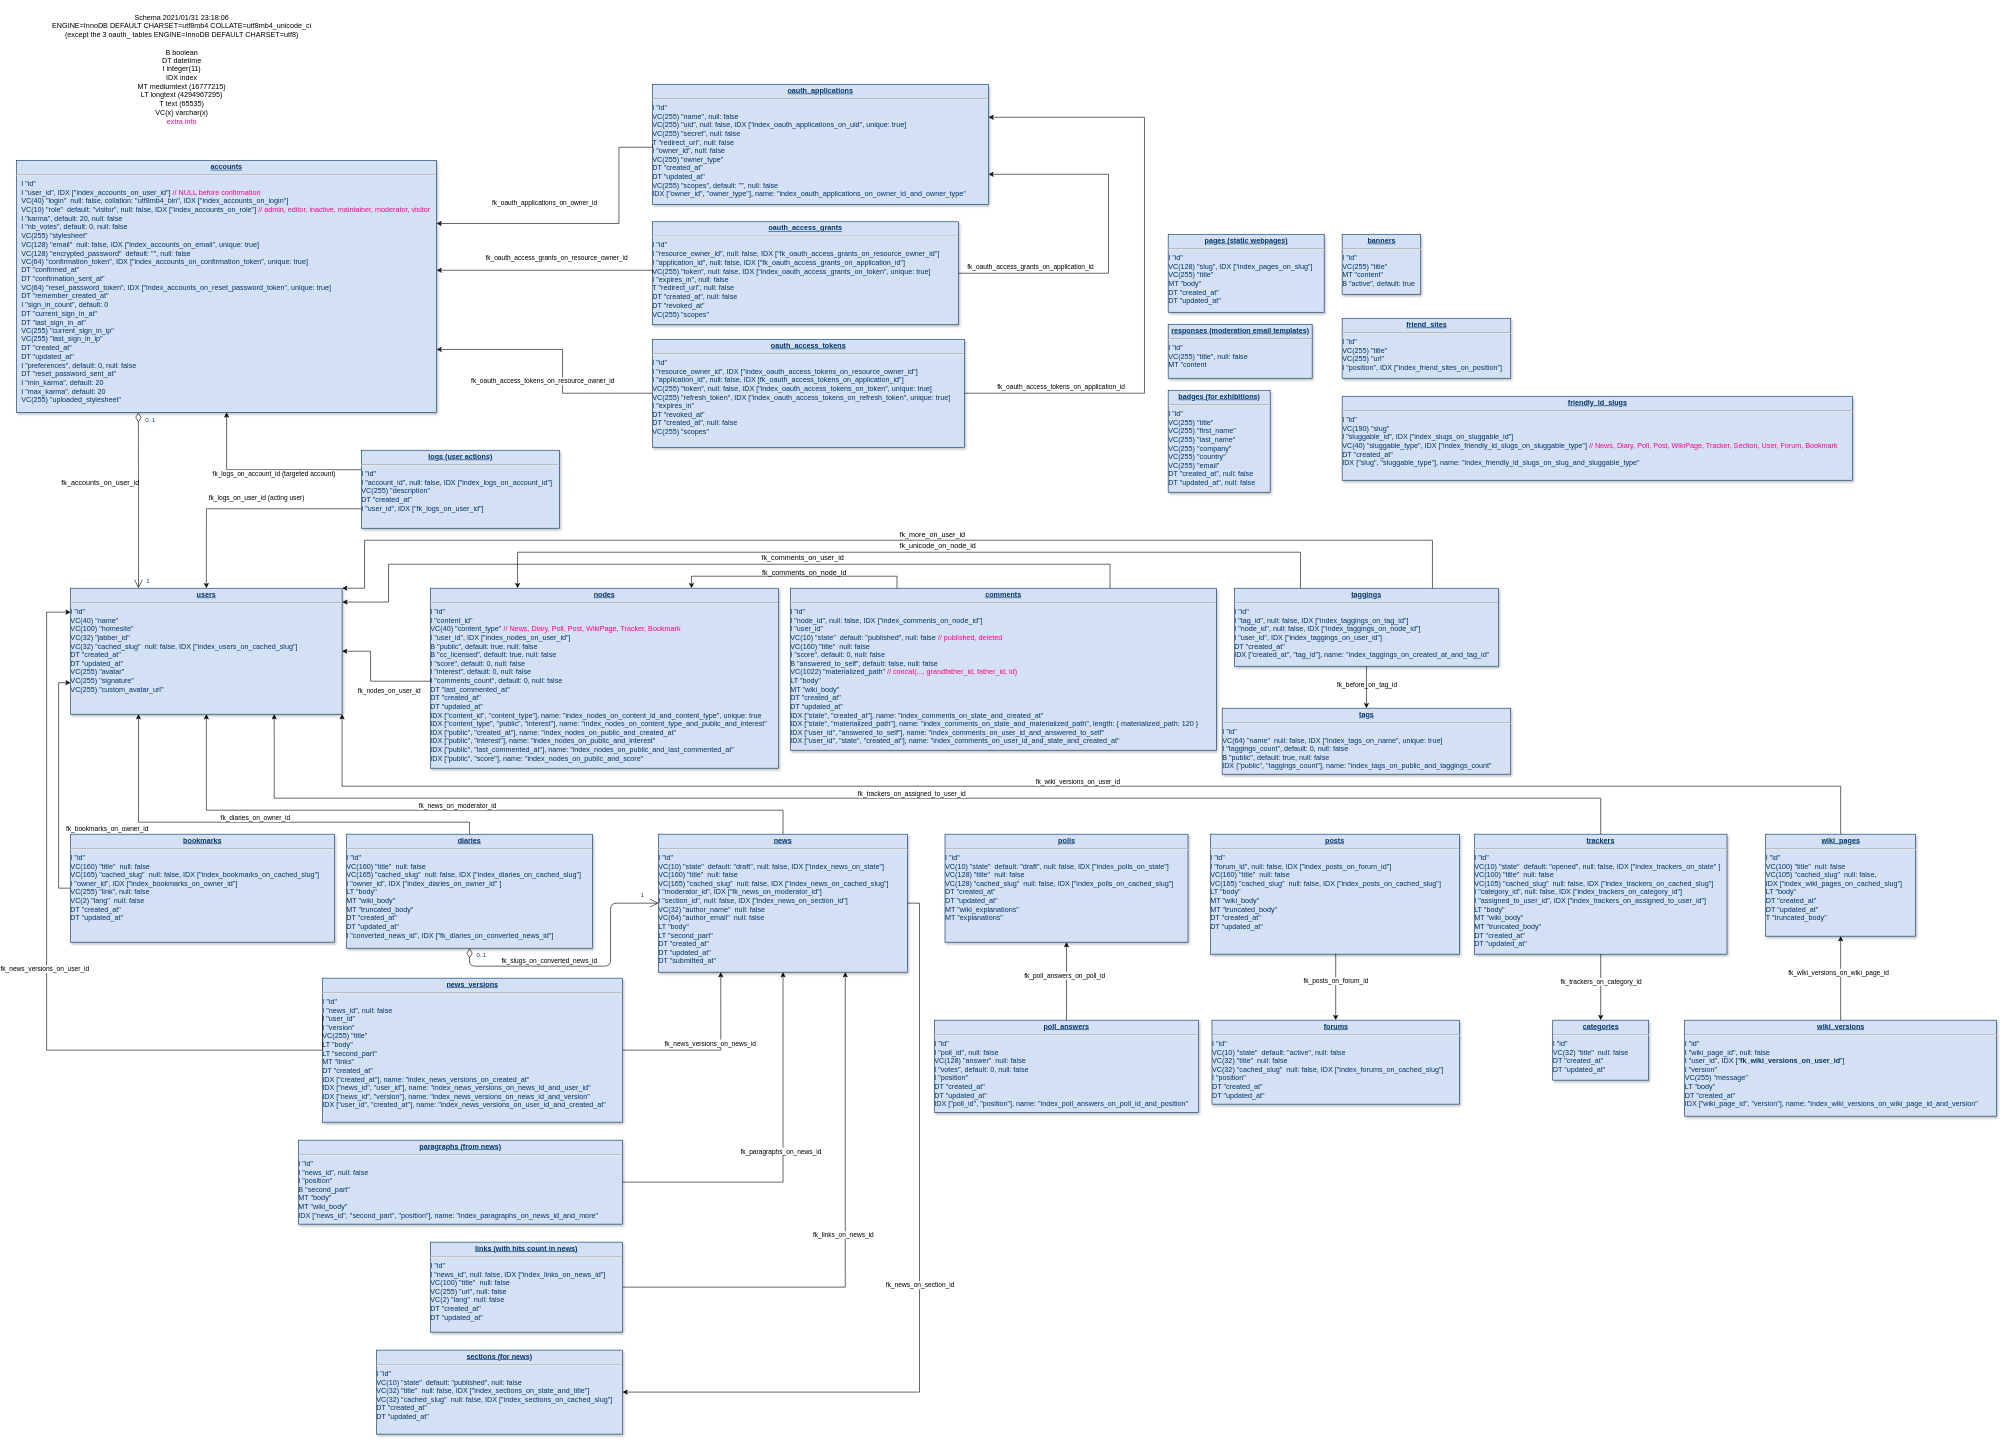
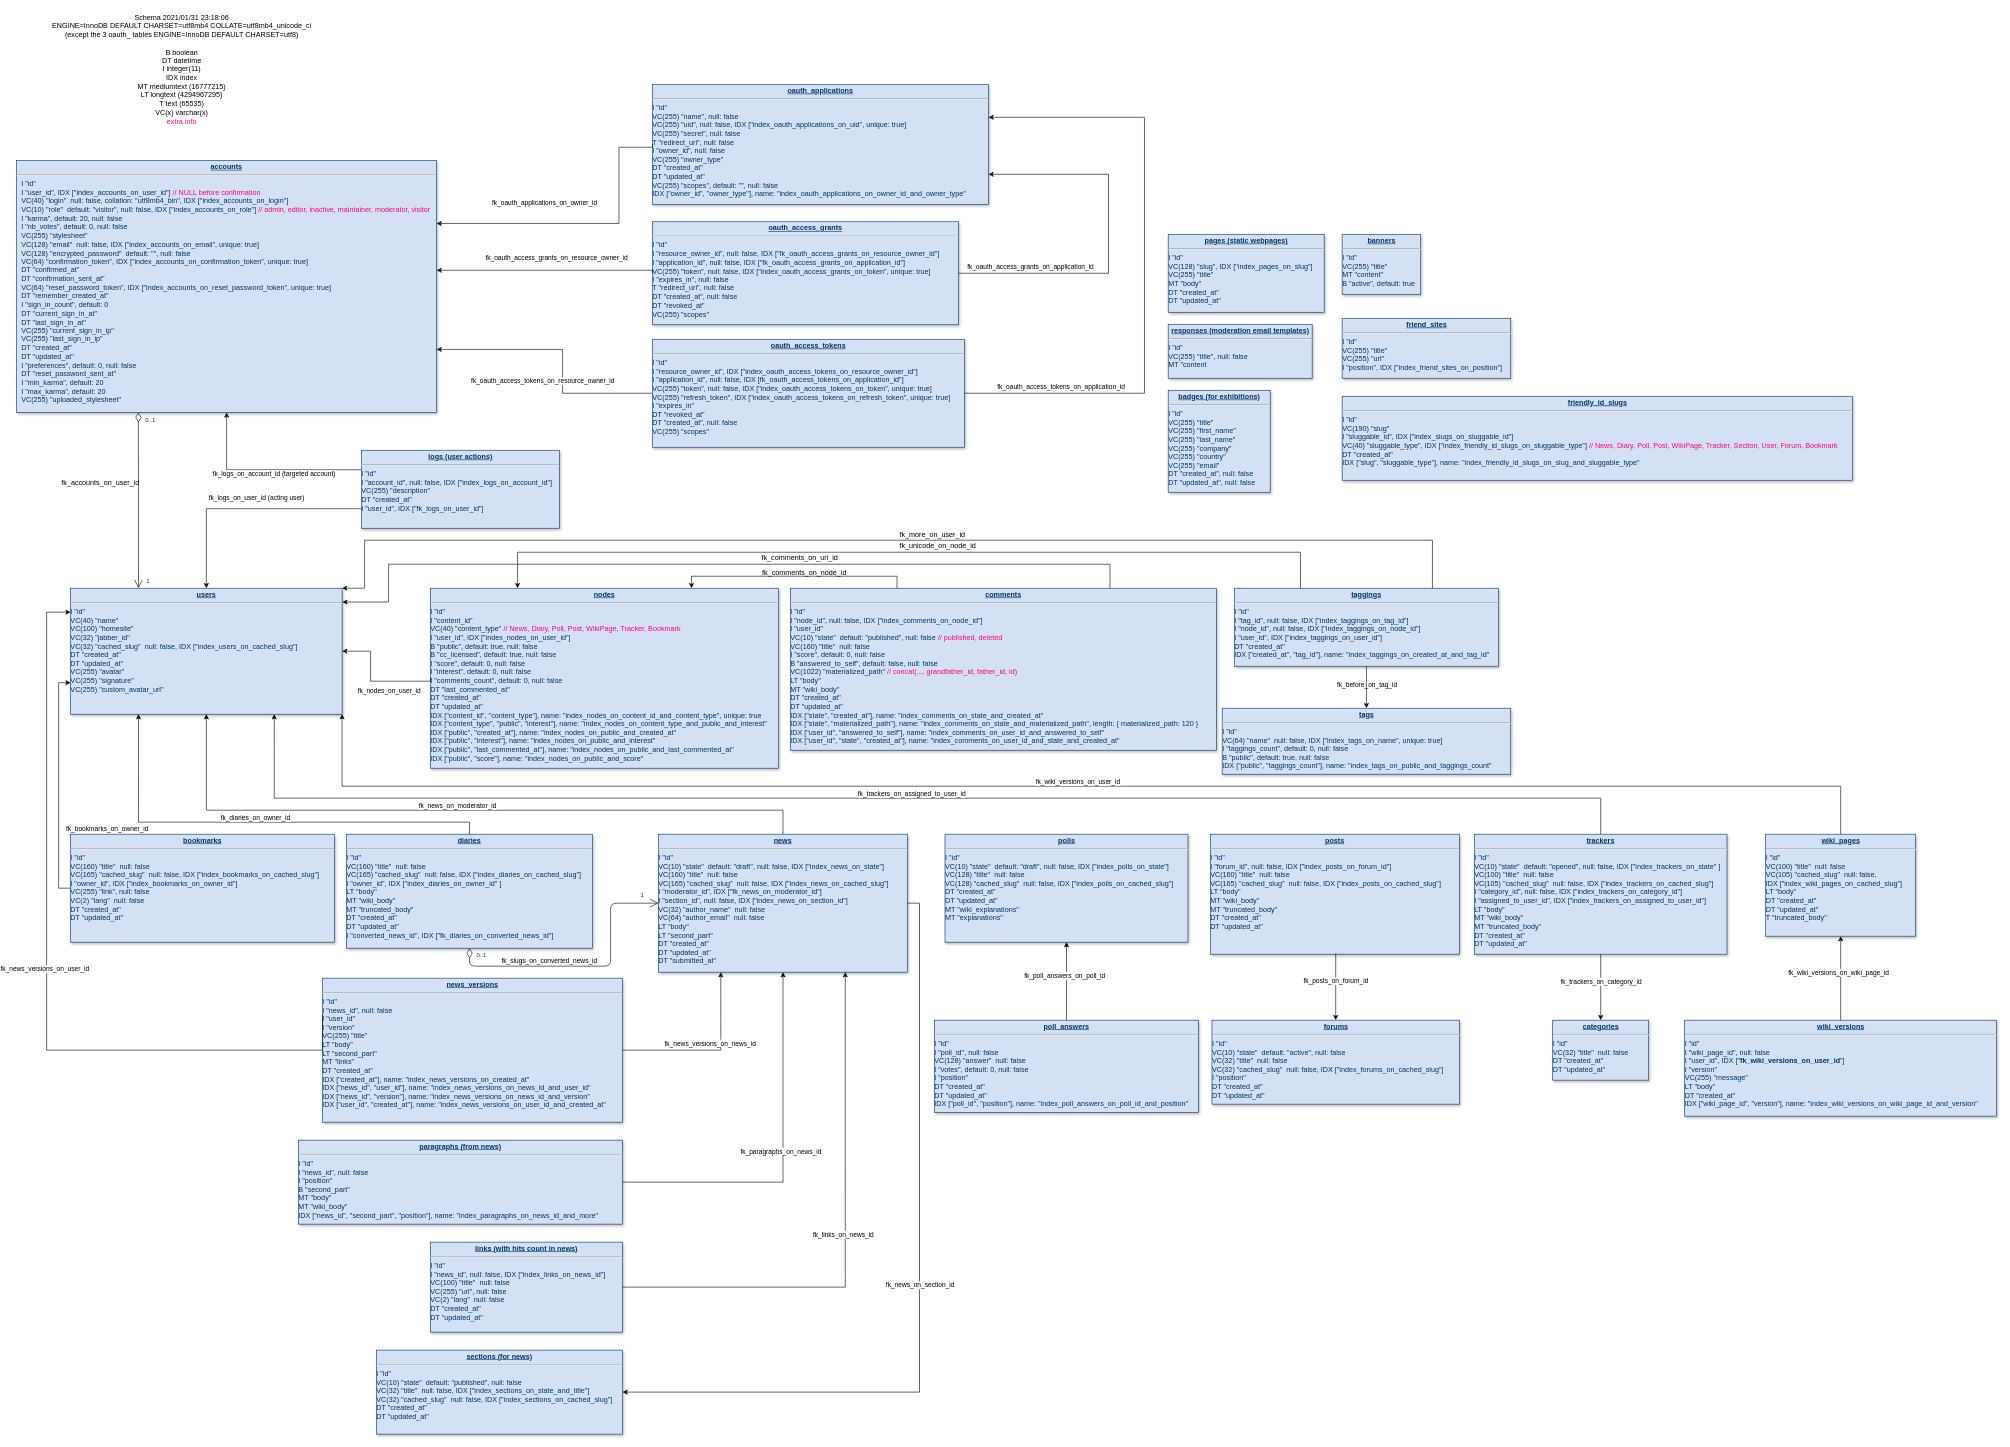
(805, 558) -> (802, 558)
